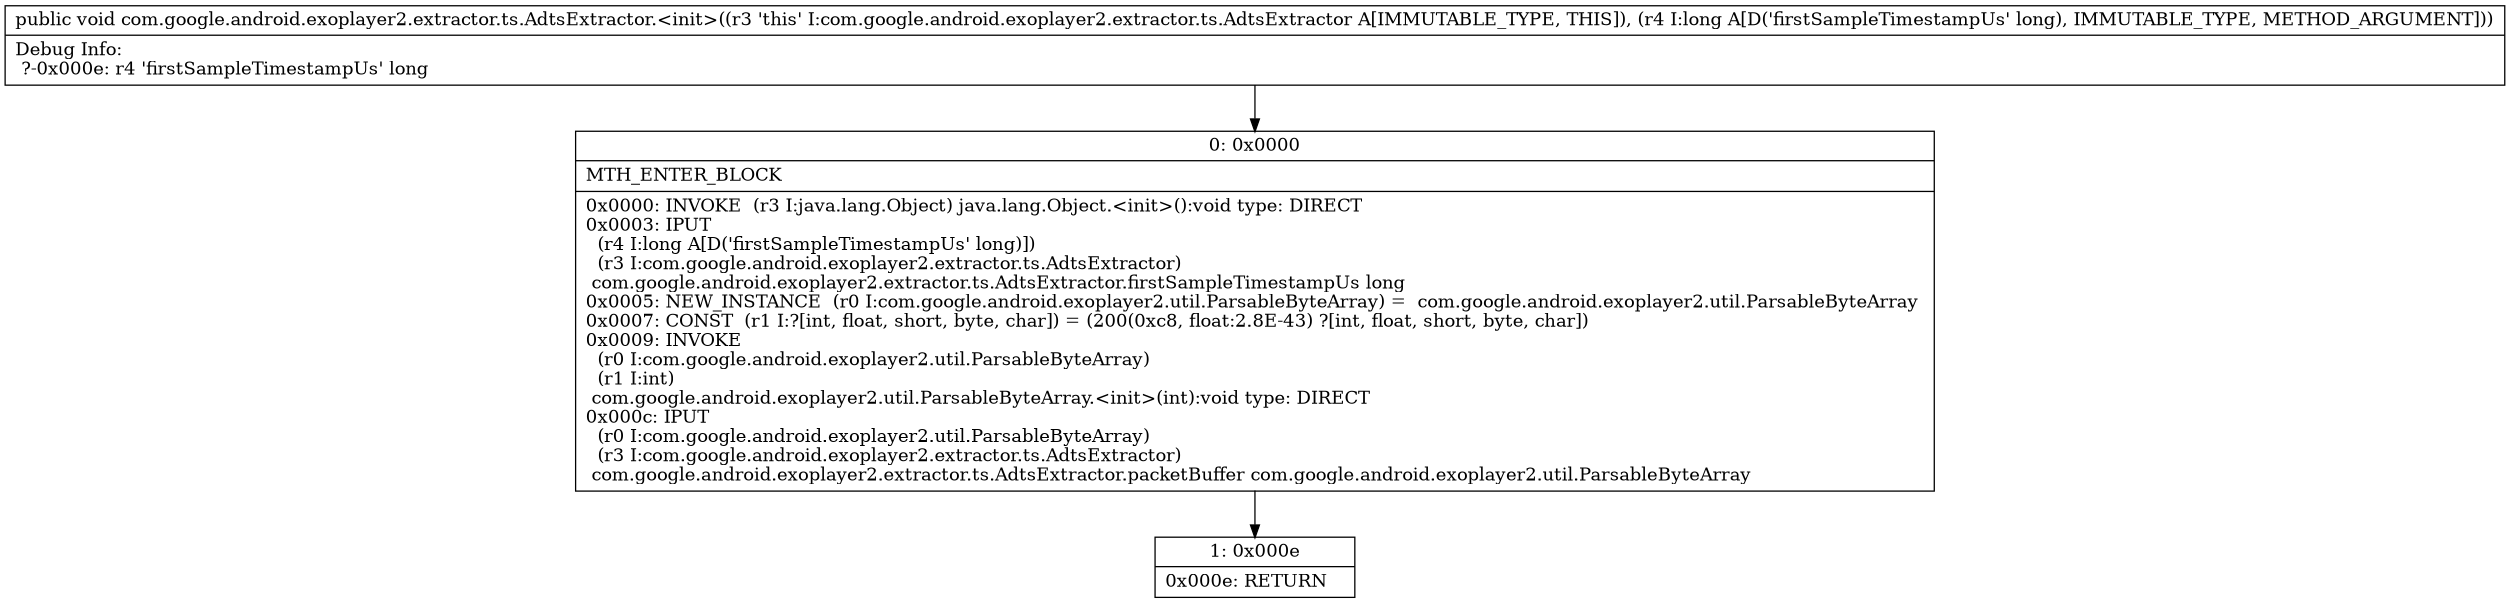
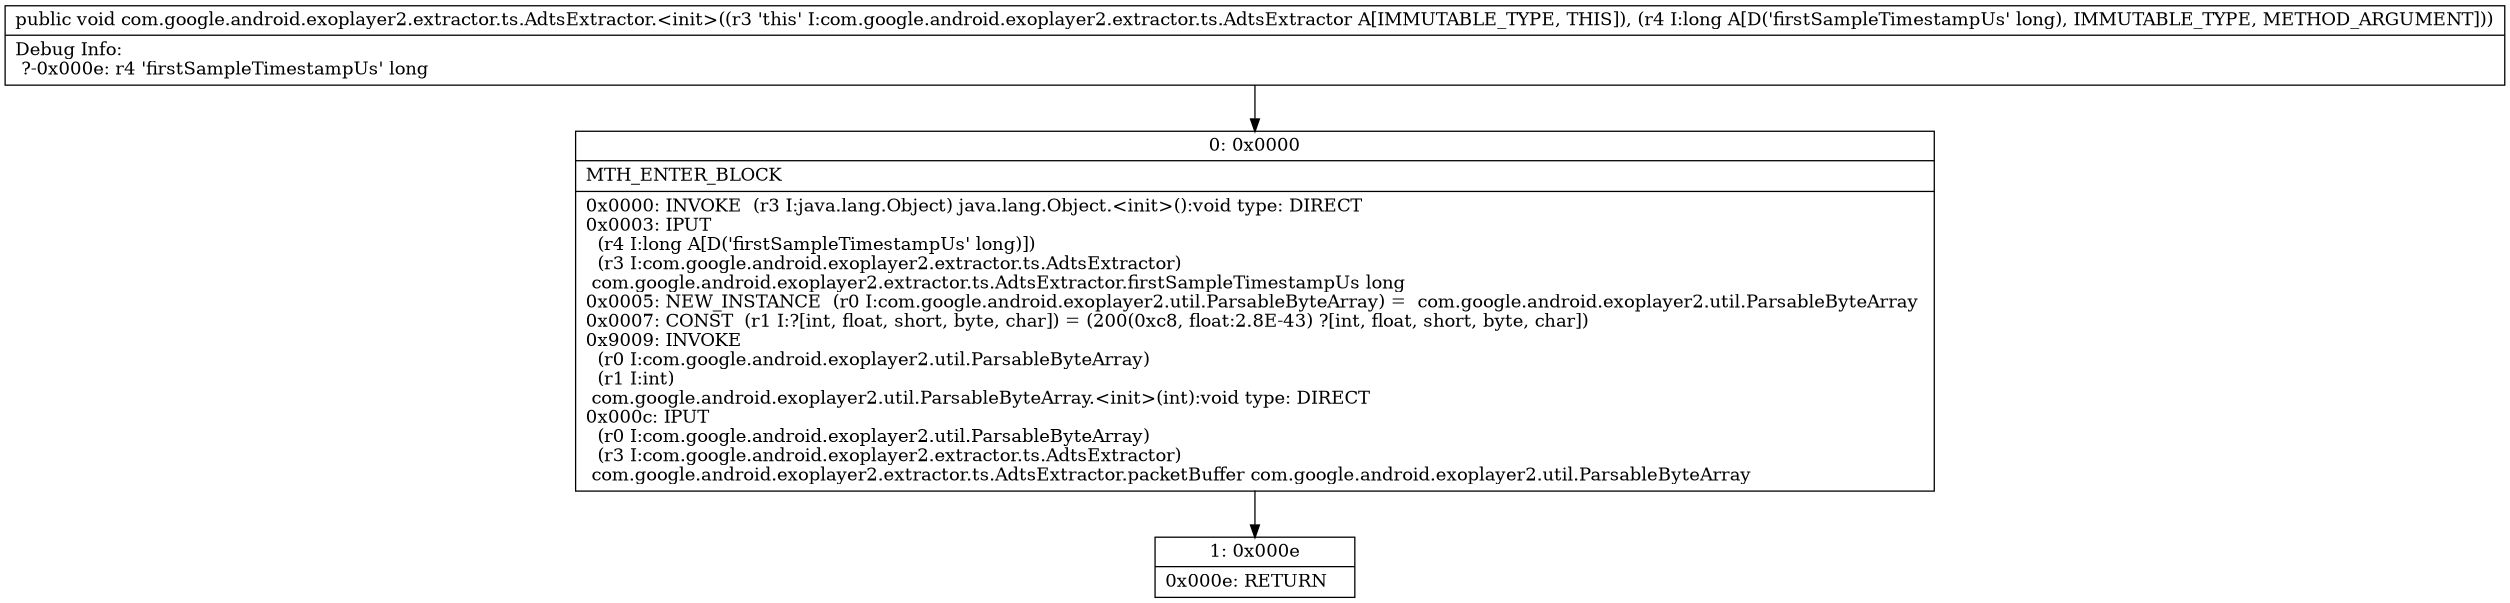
(670, 341) -> (670, 341)
